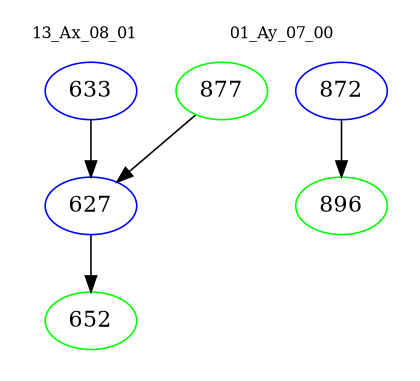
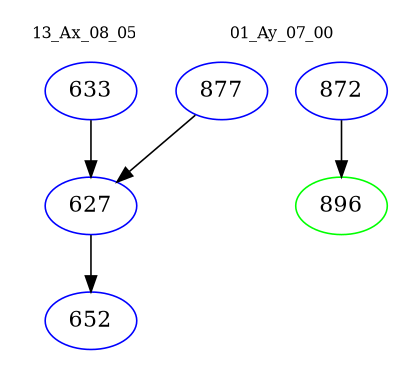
(85, 34) -> (85, 34)
(222, 91) -> (222, 91)
(91, 321) -> (91, 321)
